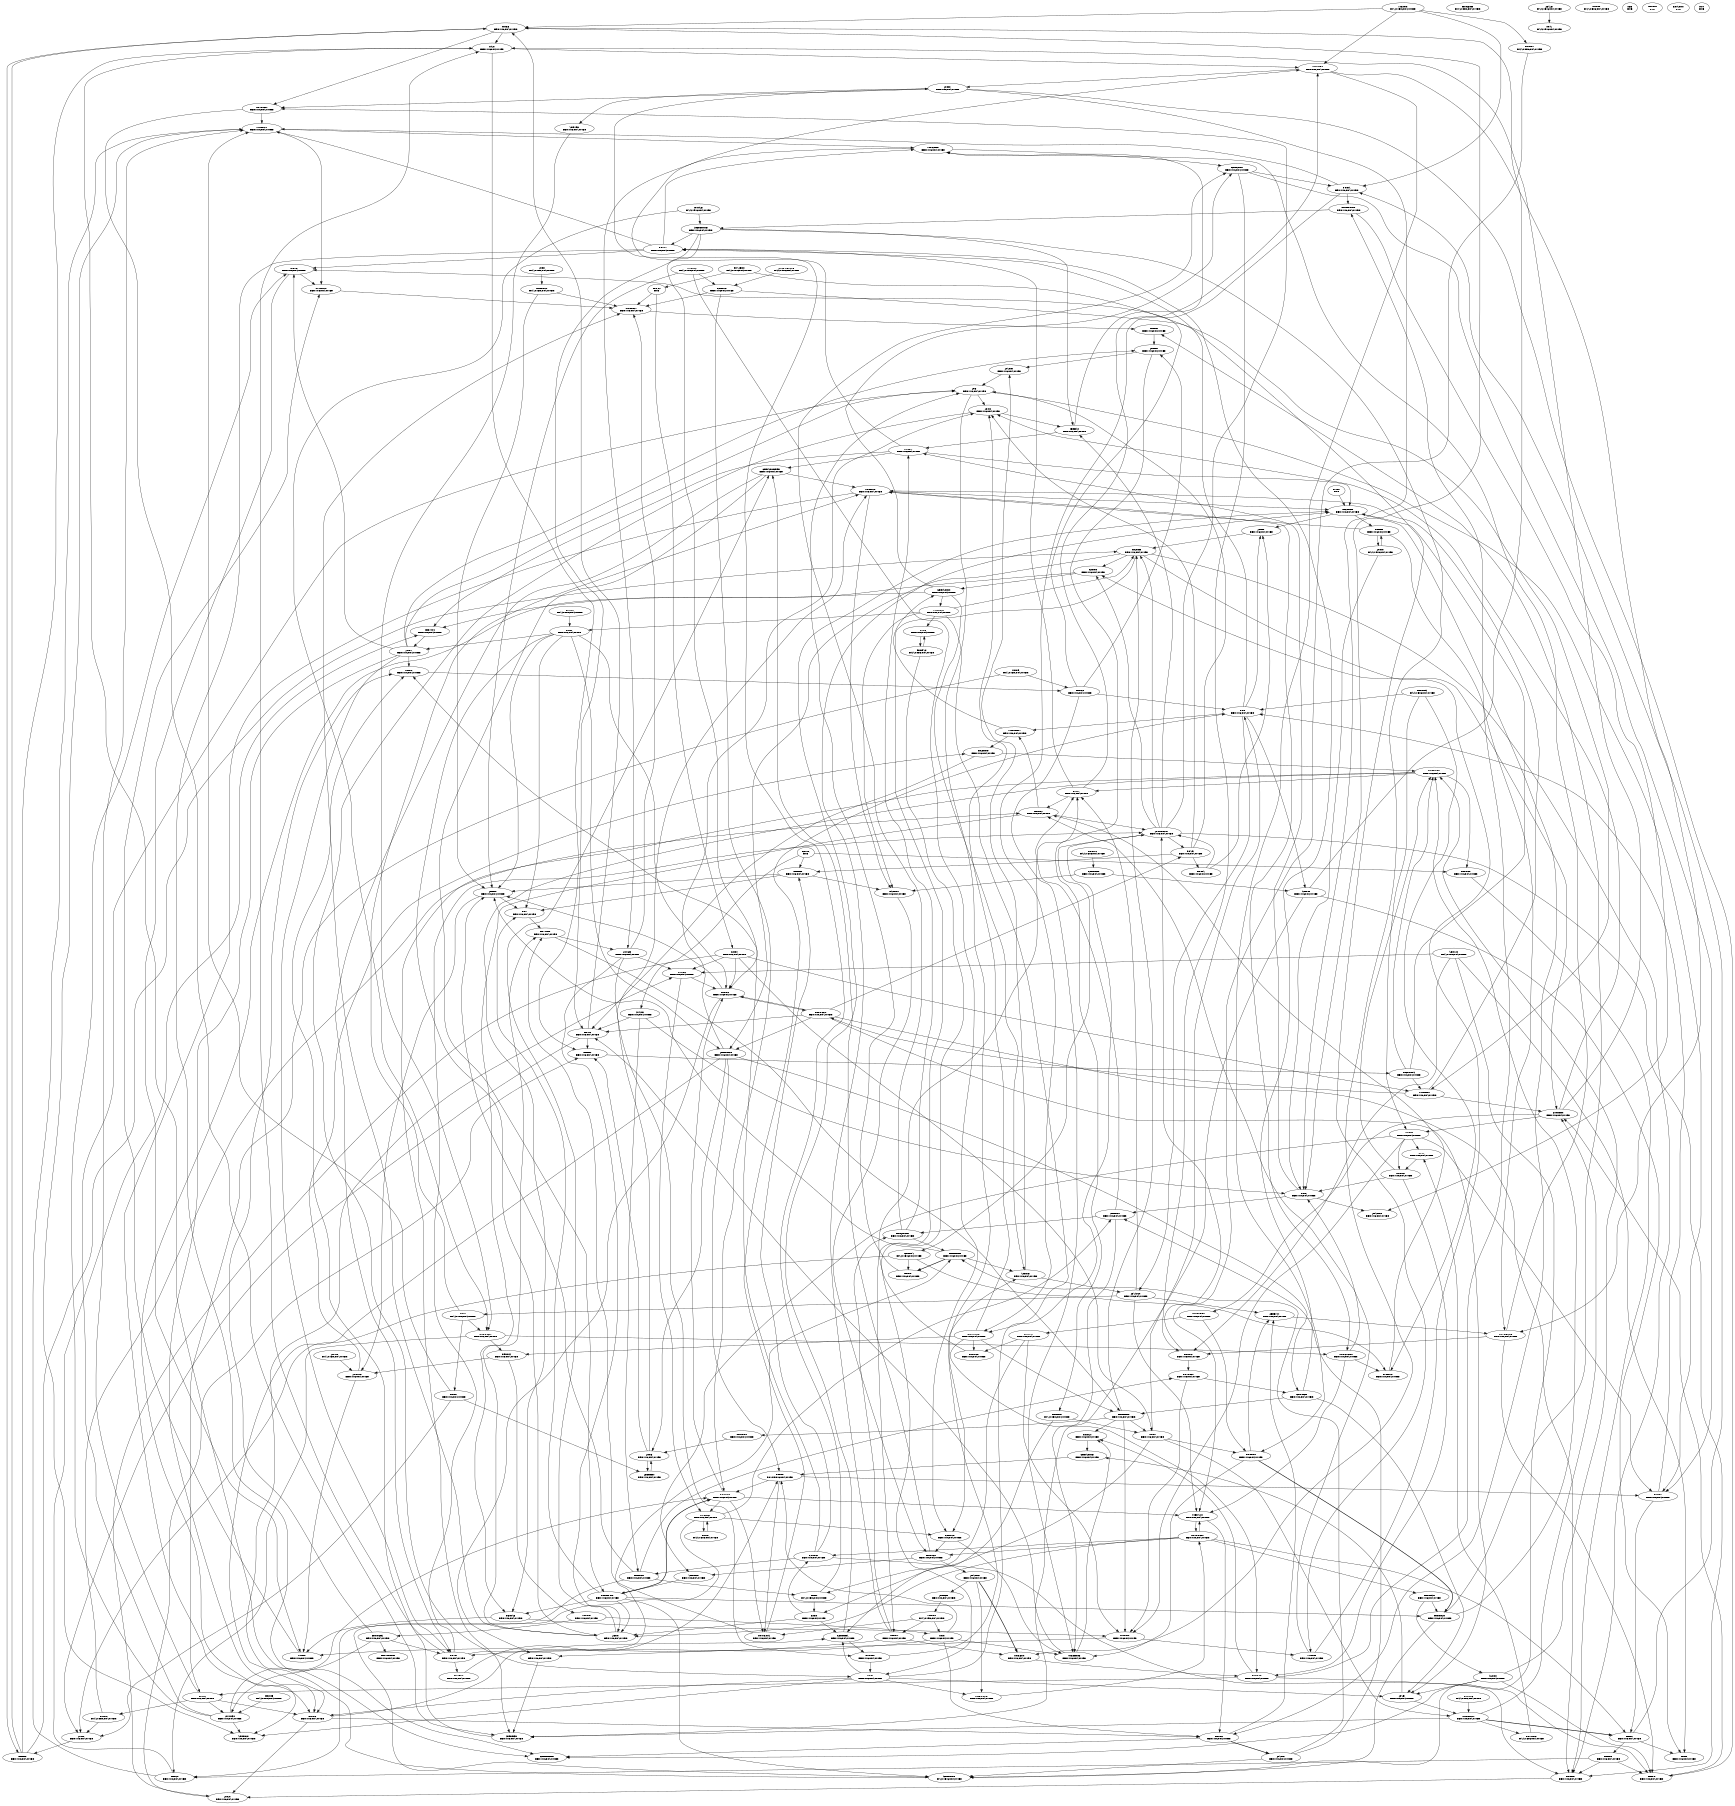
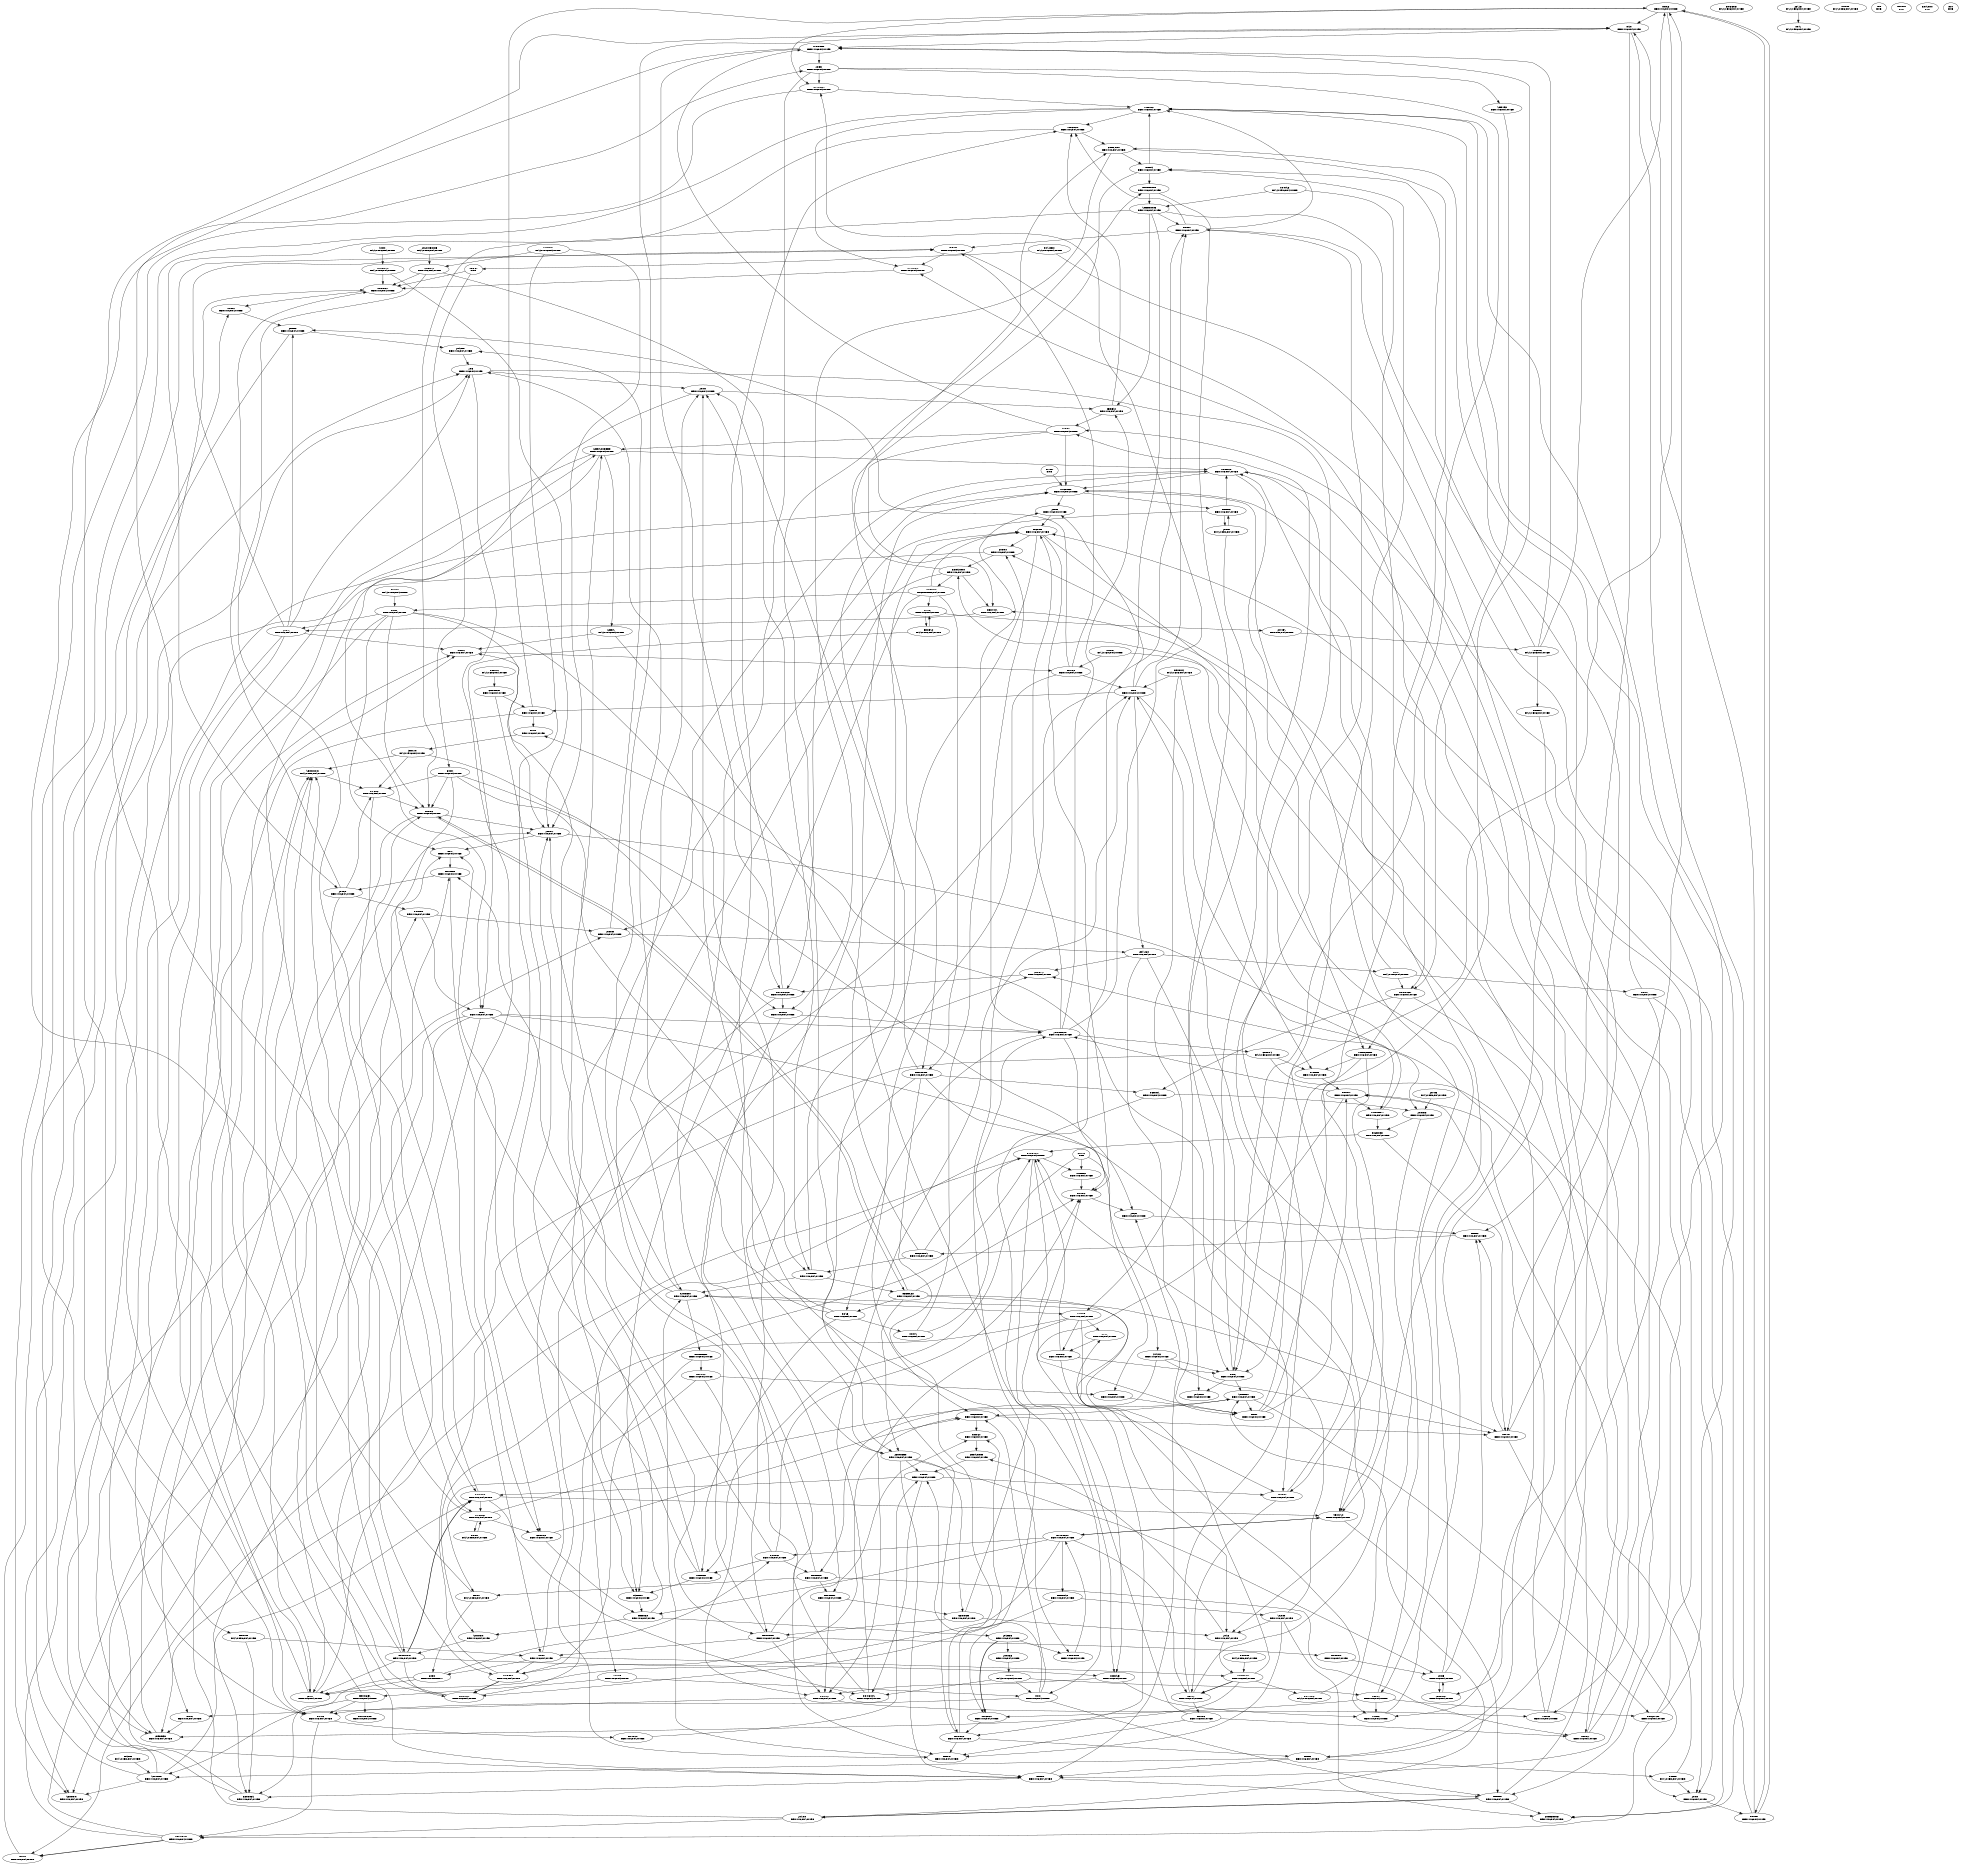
(939, 611) -> (931, 591)
none -> (611, 631)
none -> (1282, 631)
(436, 943) -> none
(1629, 1310) -> (470, 742)
(780, 1476) -> (924, 1476)
(814, 1617) -> (432, 1677)
